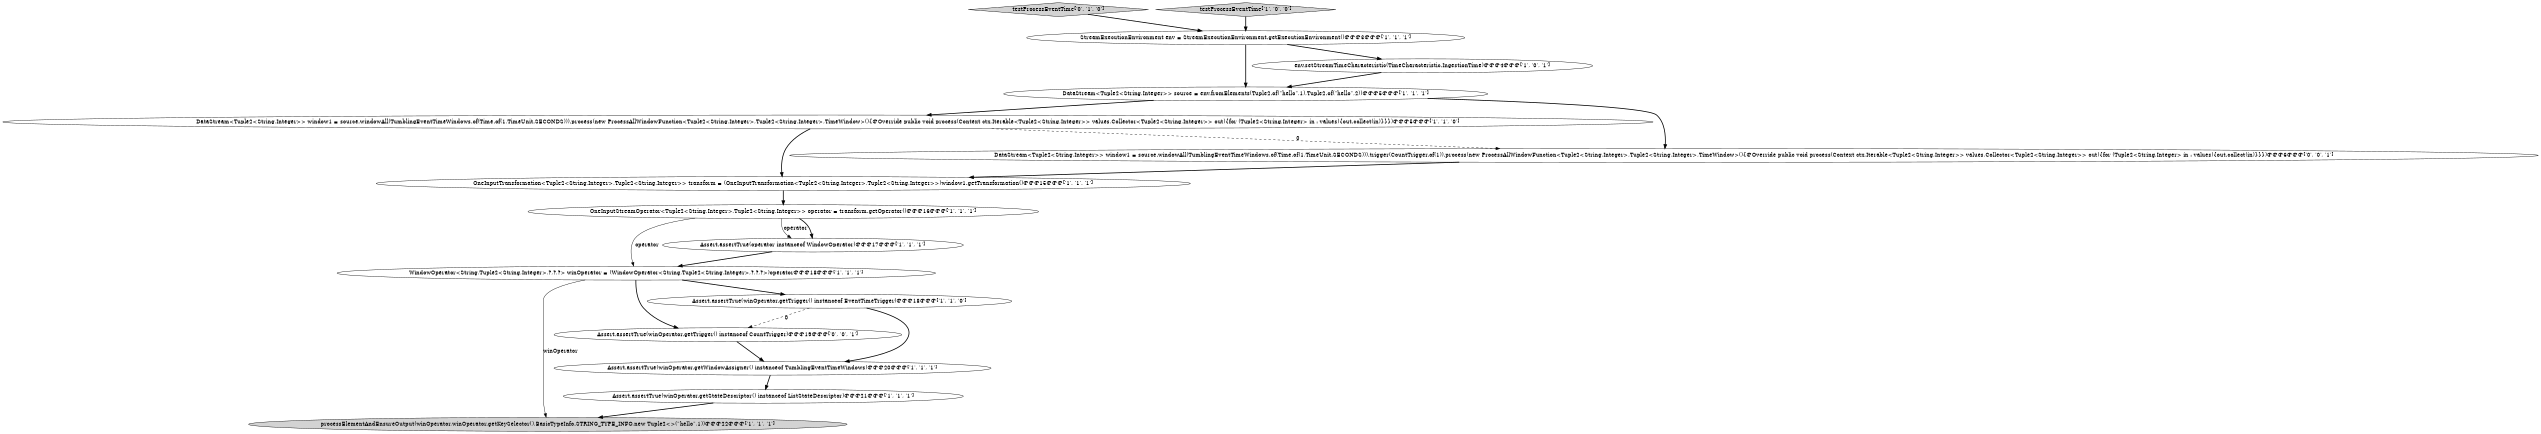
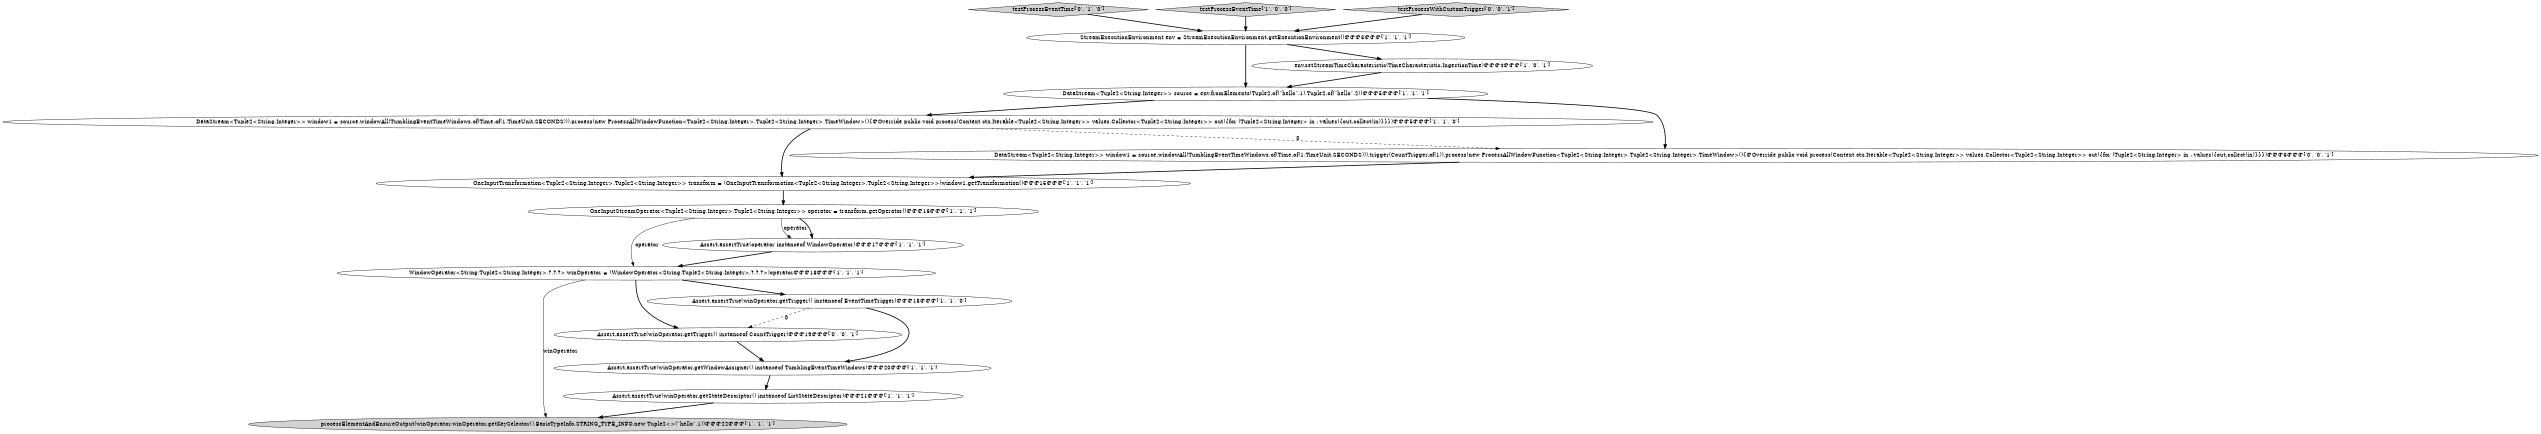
none -> (1456, 10)
